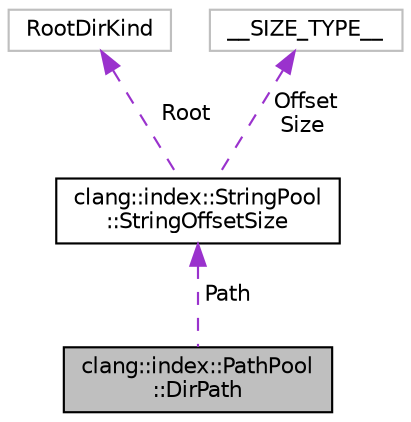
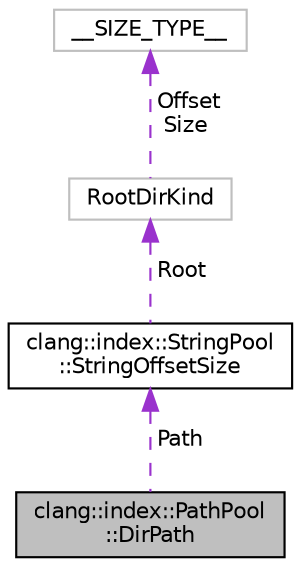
(250, 124) -> (150, 126)
